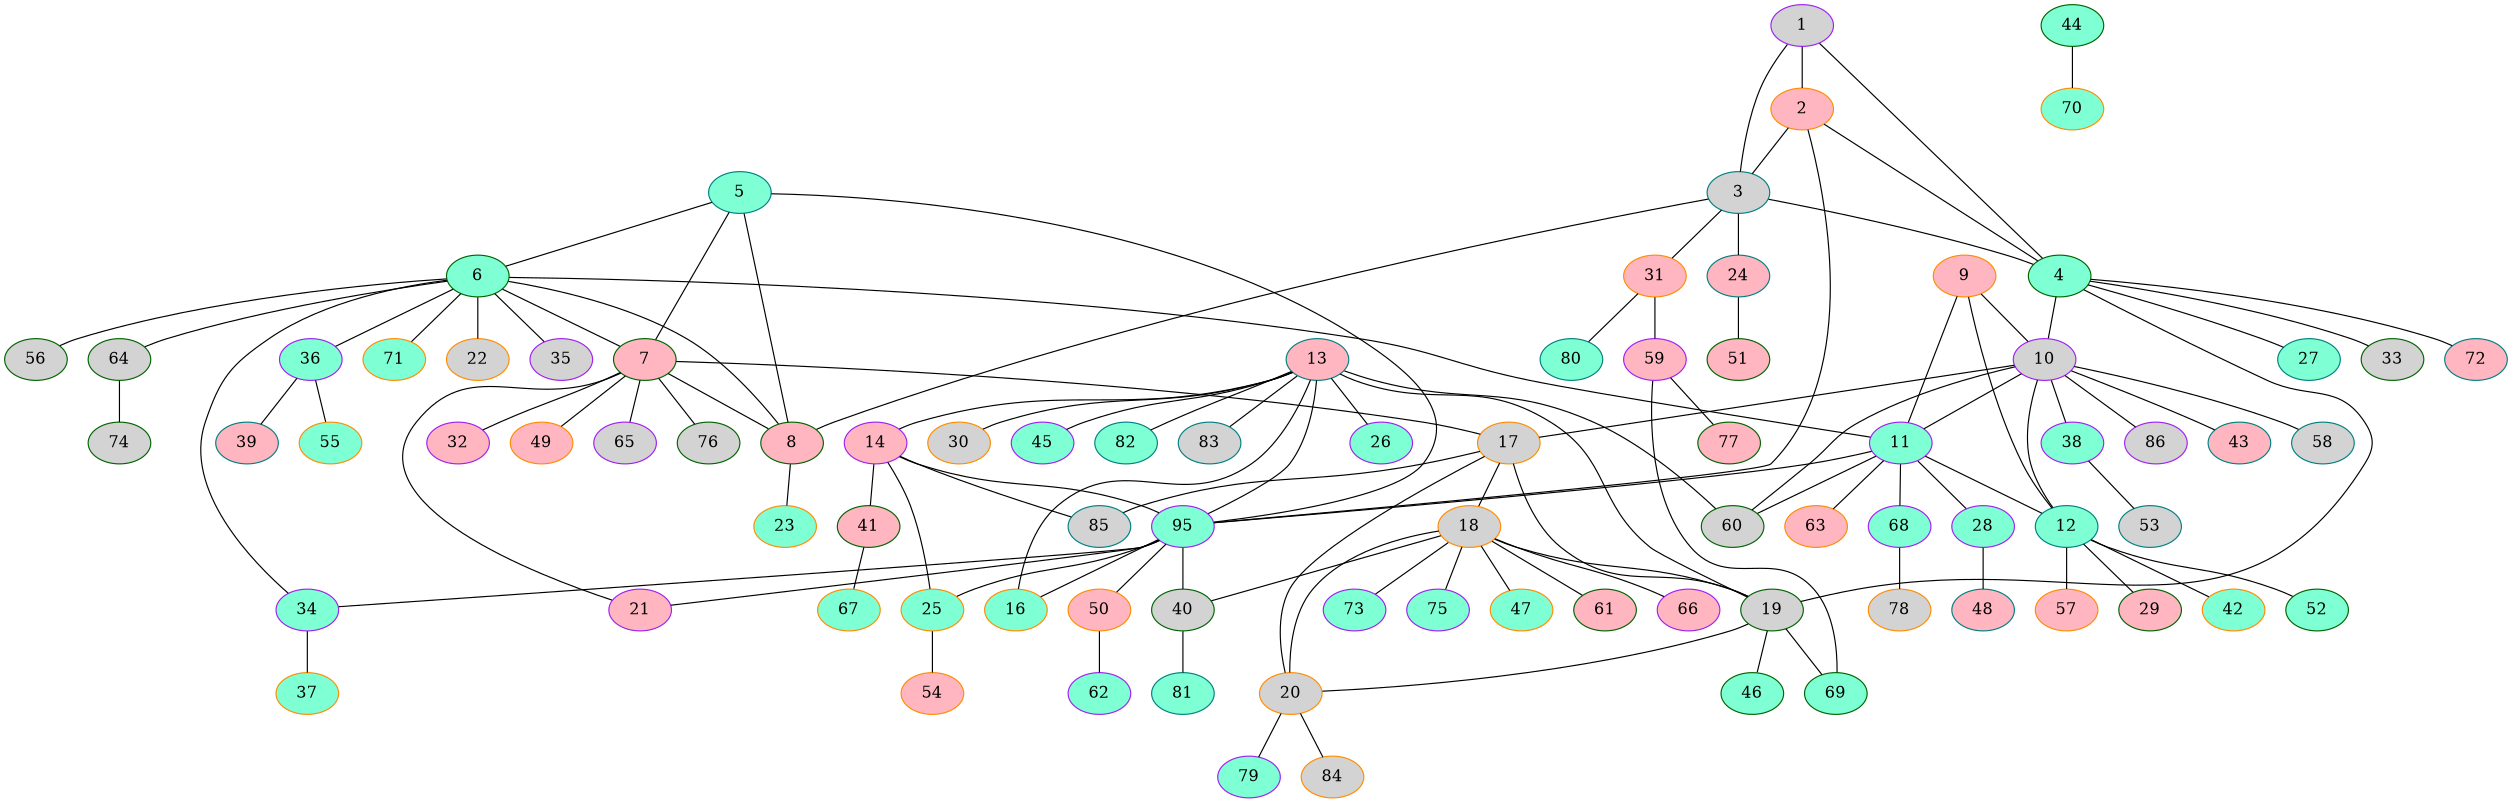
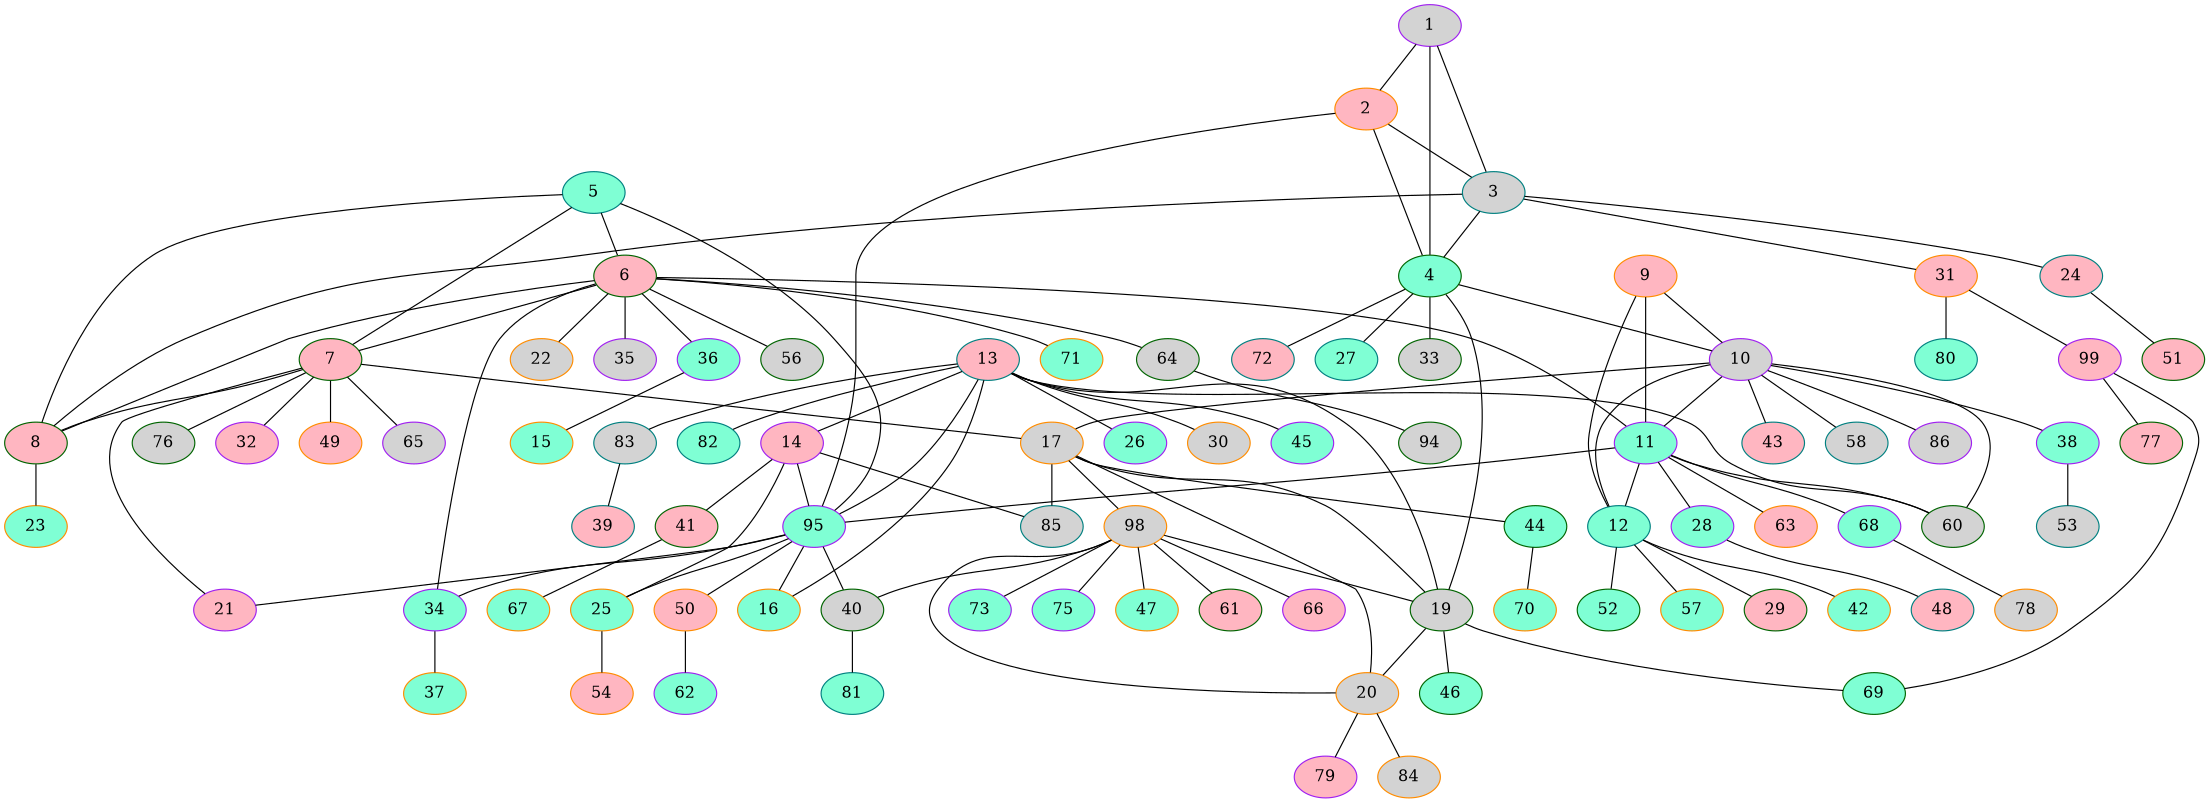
(478, 276) -> (625, 276)
(1655, 360) -> (2090, 360)
(279, 401) -> (614, 485)
(119, 443) -> (1430, 443)
(331, 443) -> (542, 443)
none -> (1332, 500)
(1469, 527) -> (1135, 527)
(2067, 610) -> (1692, 610)
(1249, 777) -> (1326, 777)
